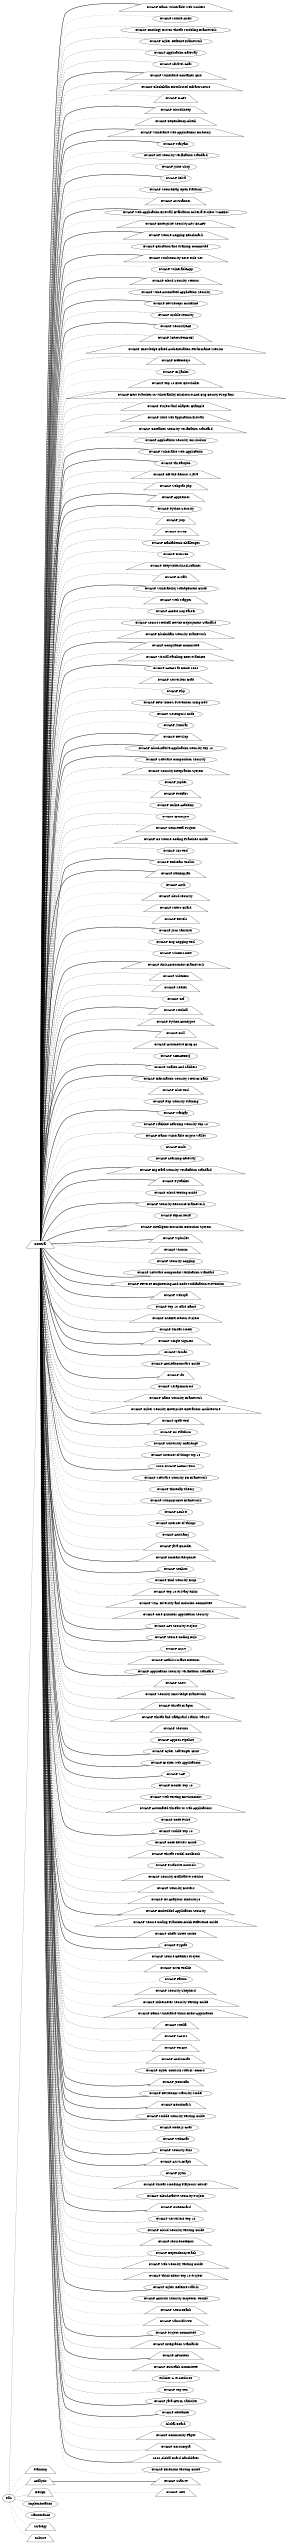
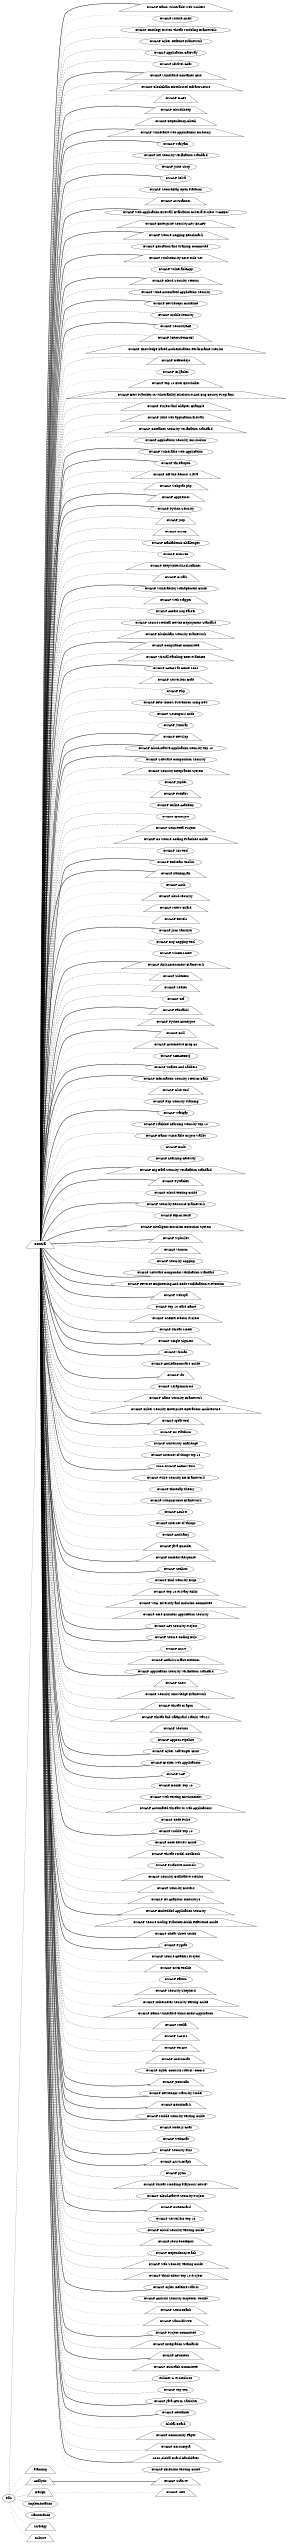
(176, 1011) -> (176, 1011)
(176, 1478) -> (176, 1478)
